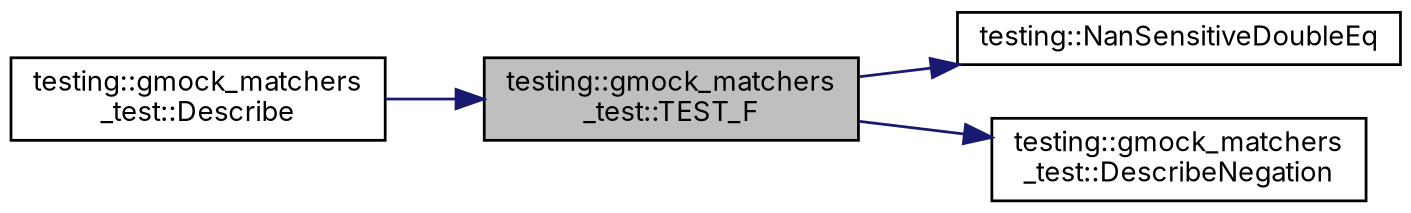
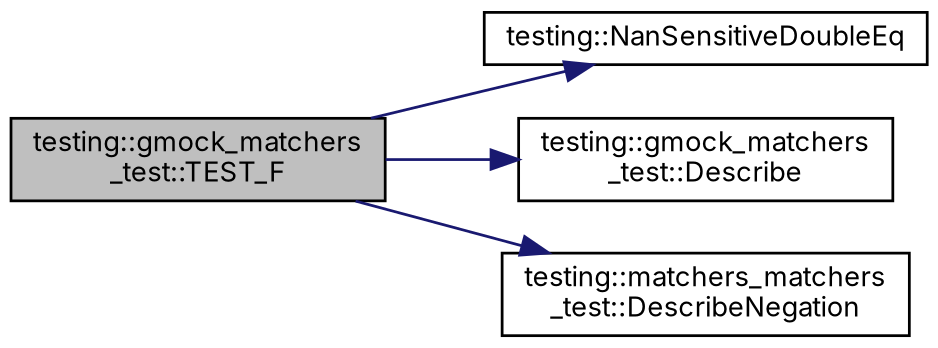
(421, 99) -> (438, 160)
(1179, 160) -> (706, 294)
